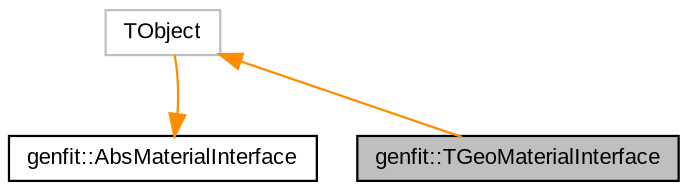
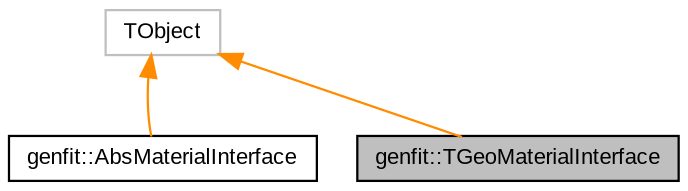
(178, 84) -> (148, 107)
